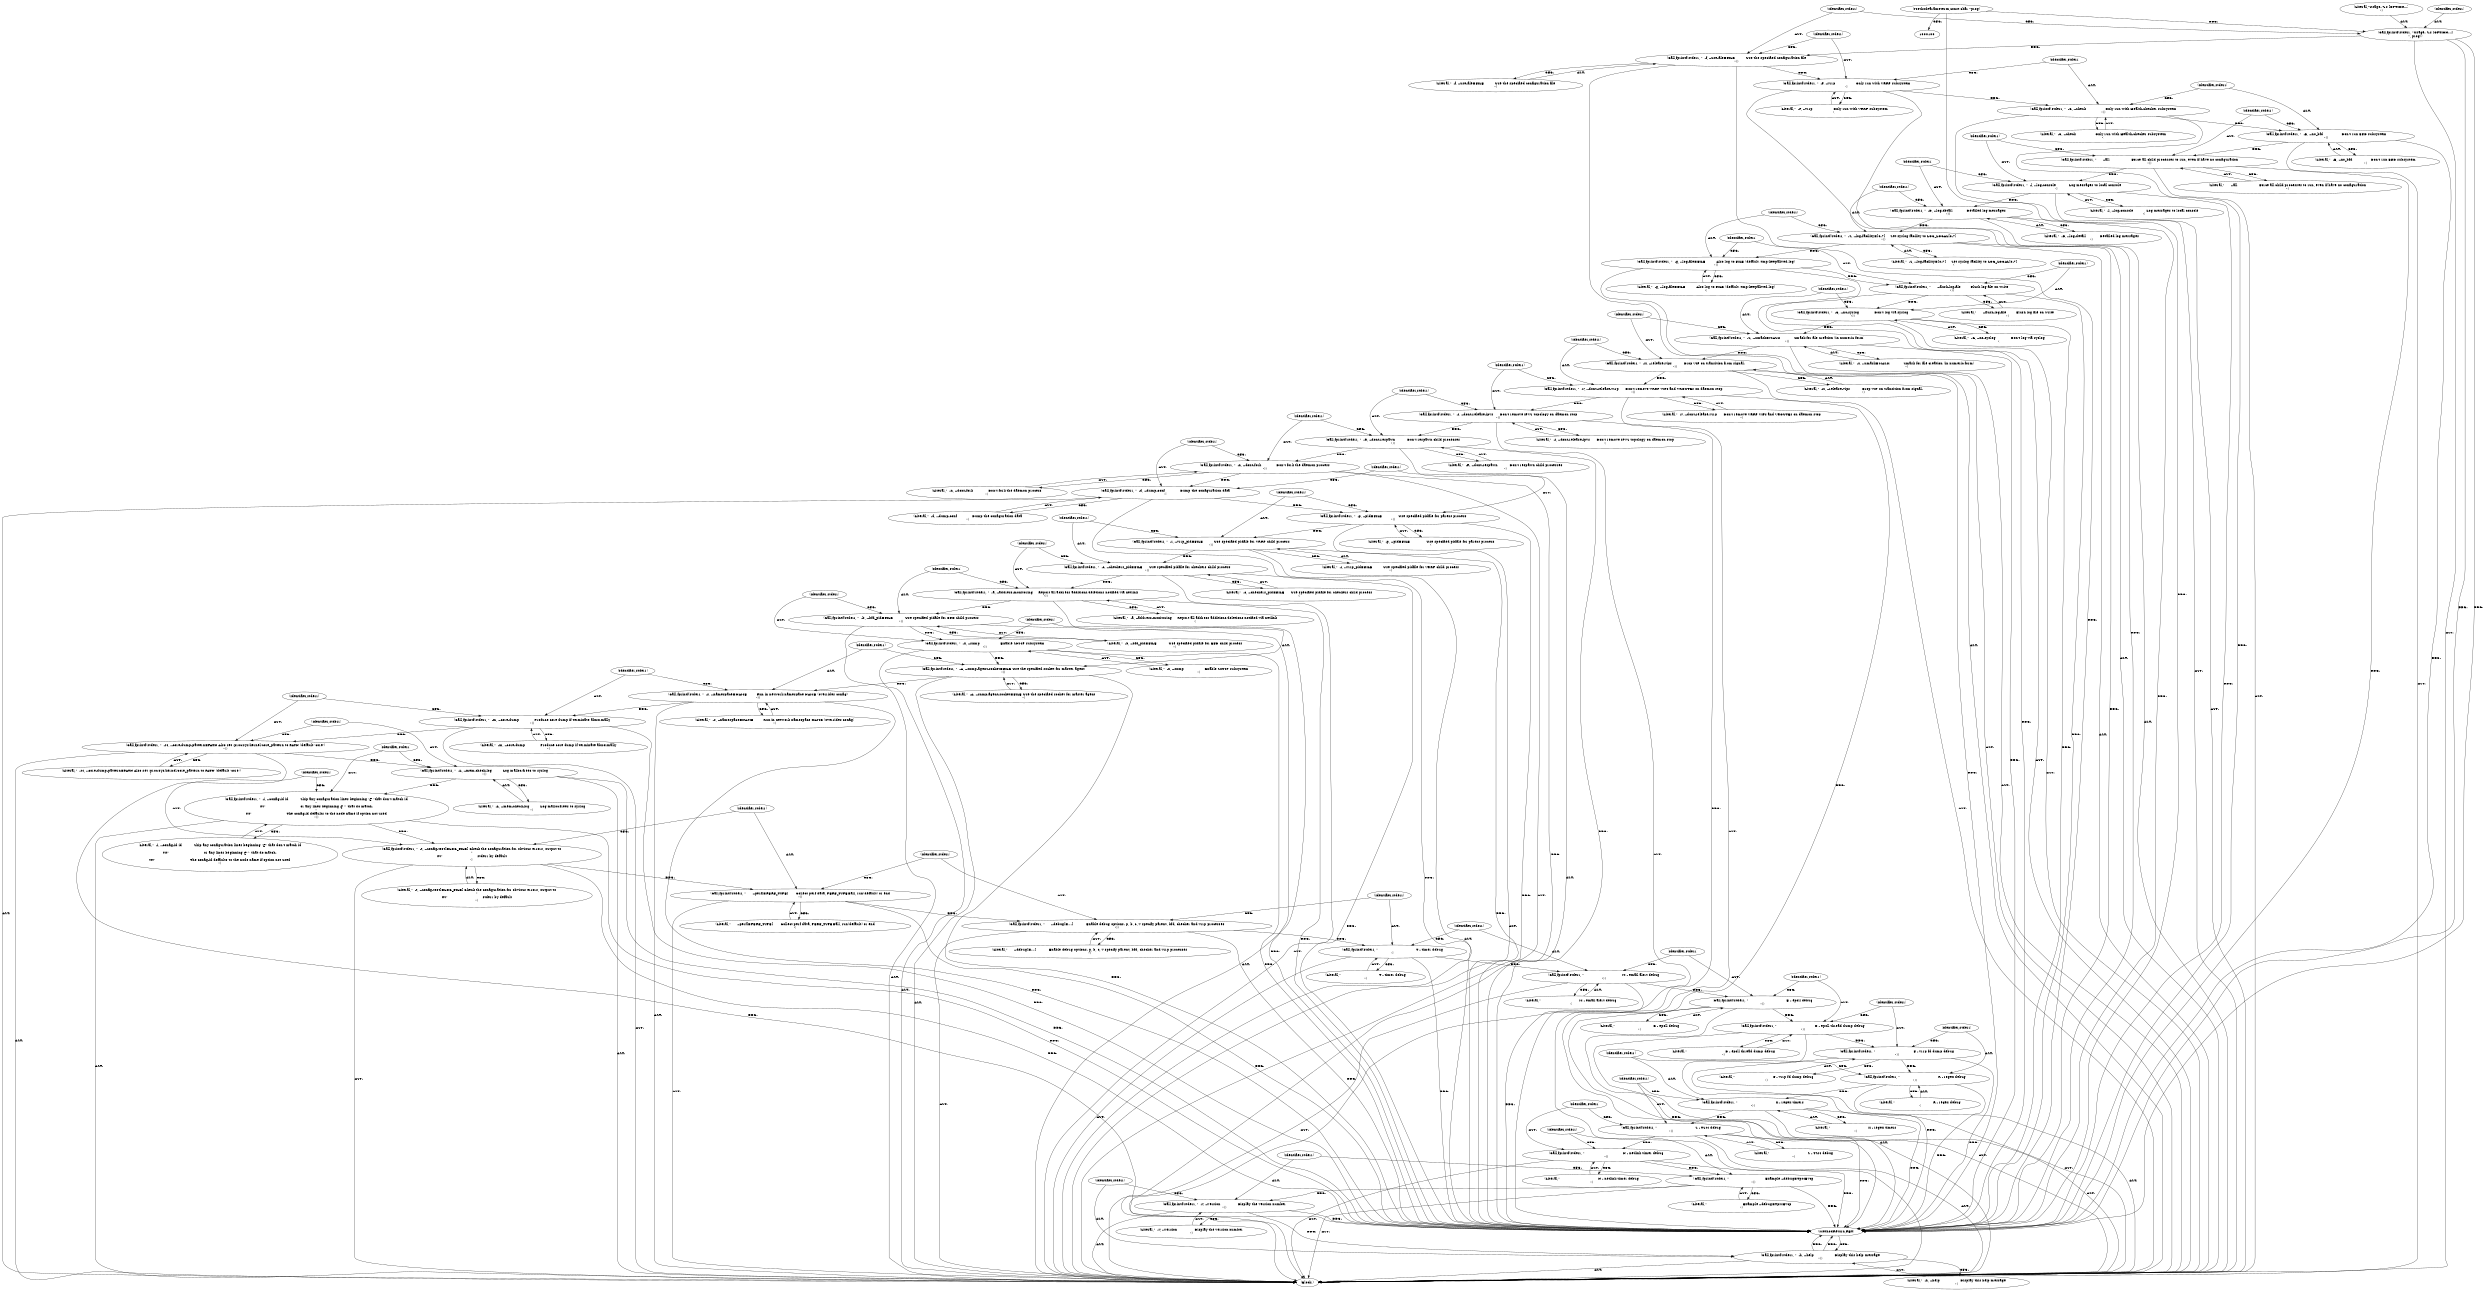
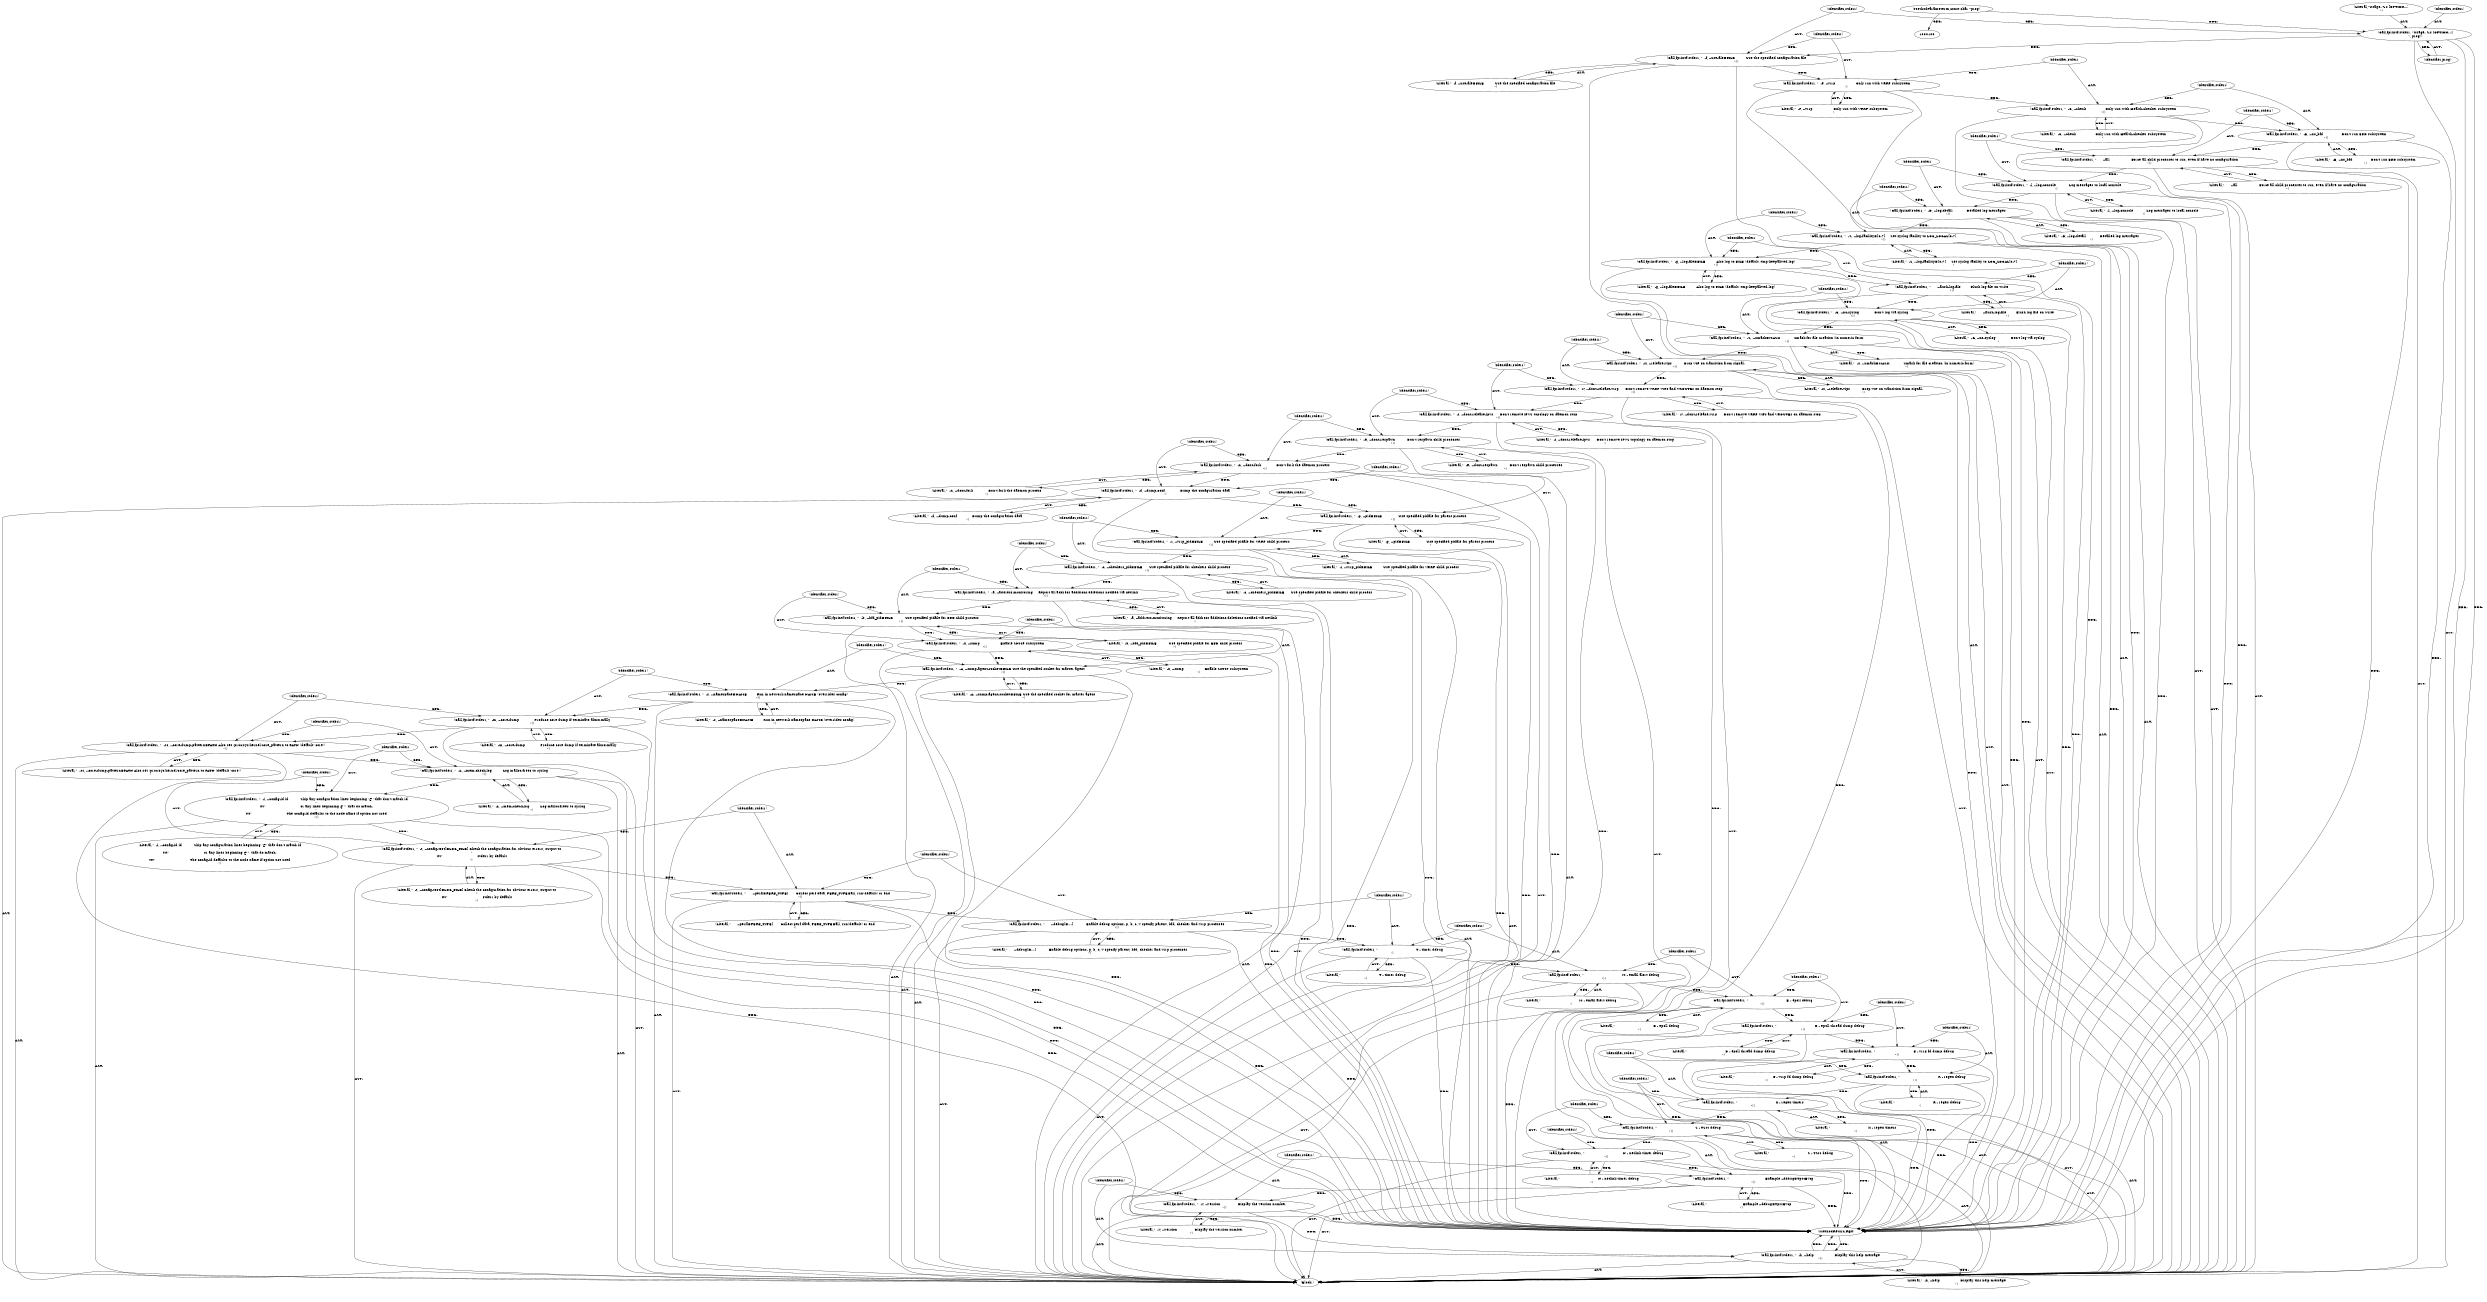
none -> (2438, 60)
(2178, 623) -> none
